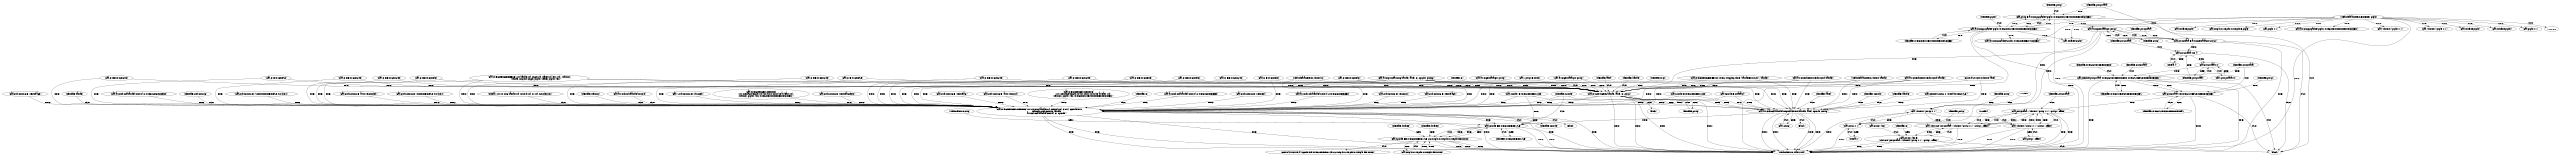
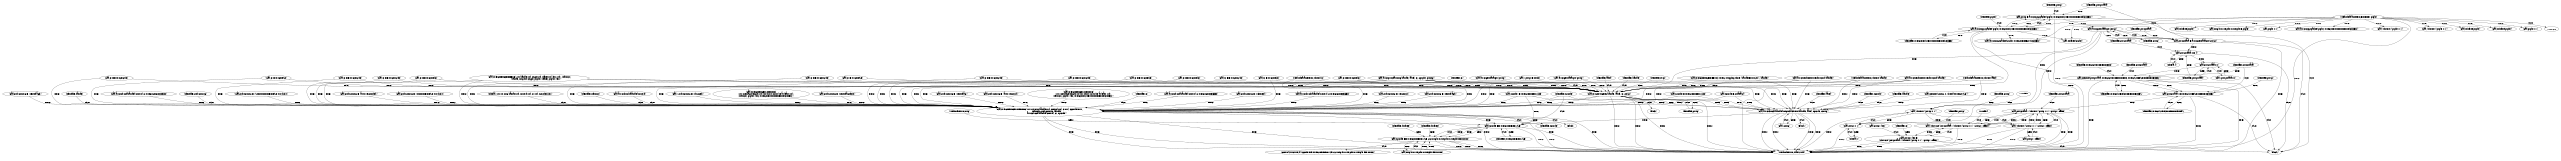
(1980, 78) -> (1980, 78)
